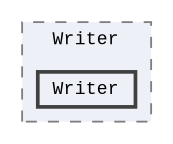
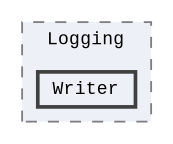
(87, 40) -> (87, 40)
